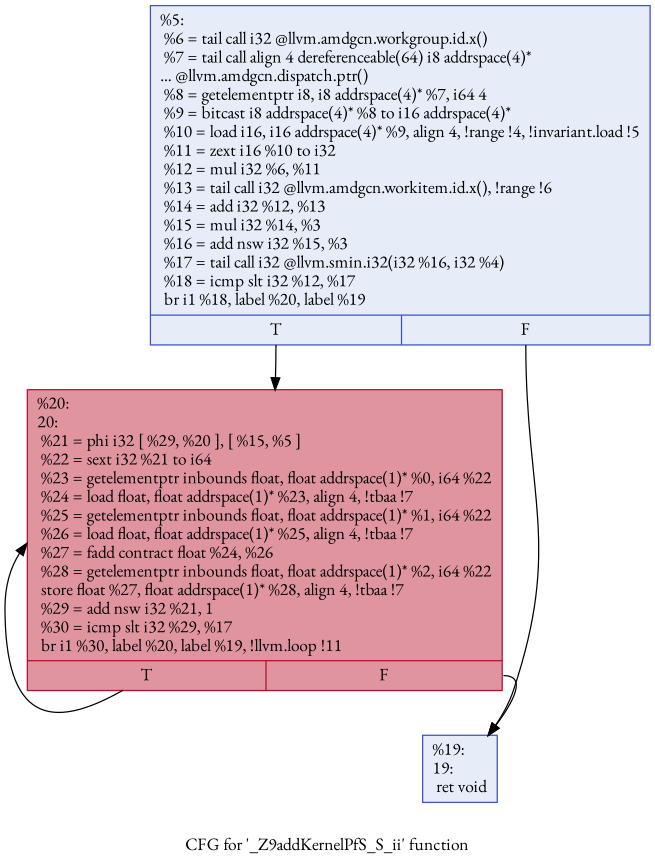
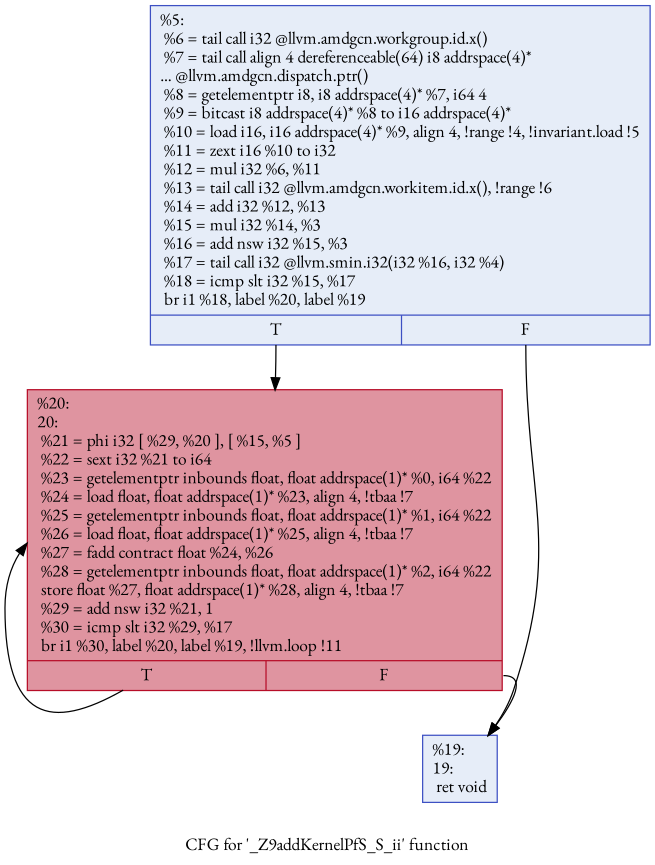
(258, 281) -> (258, 281)
